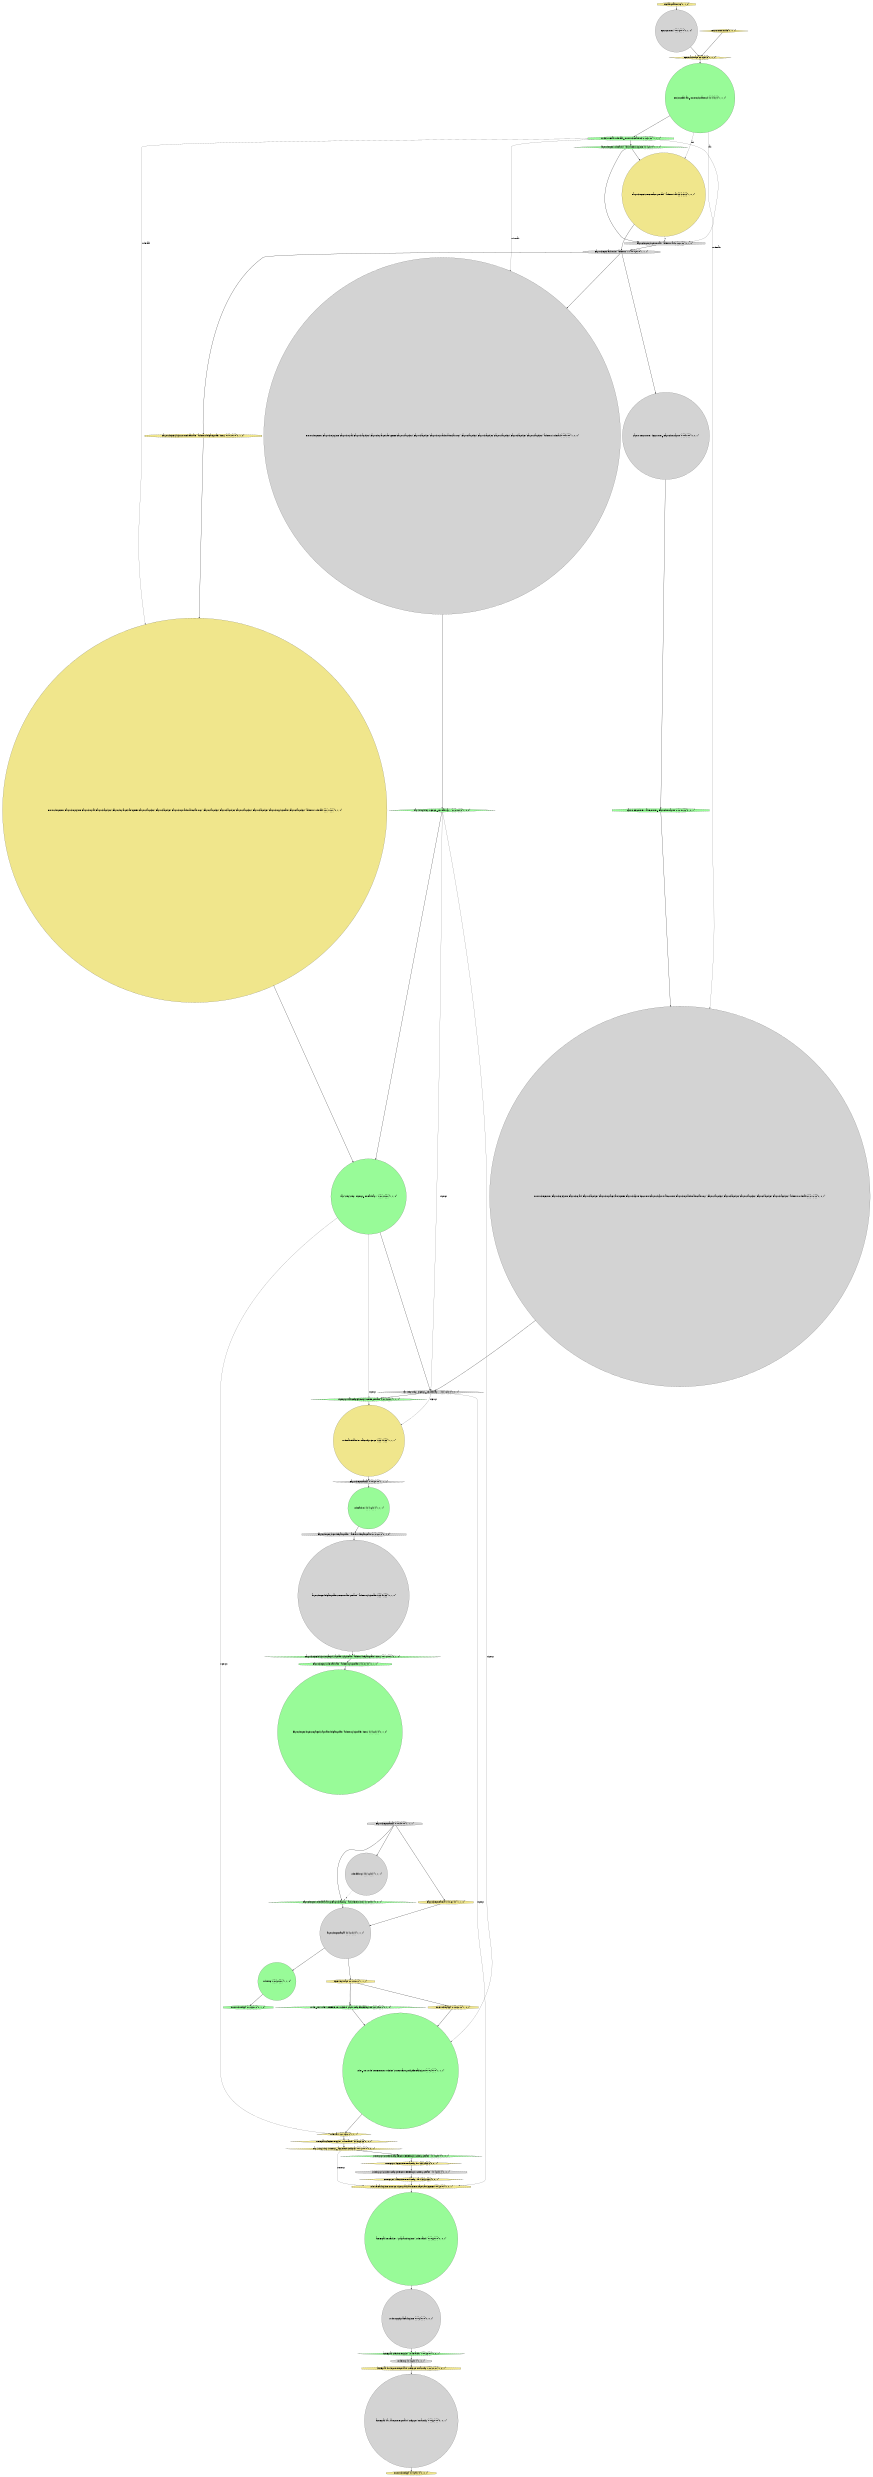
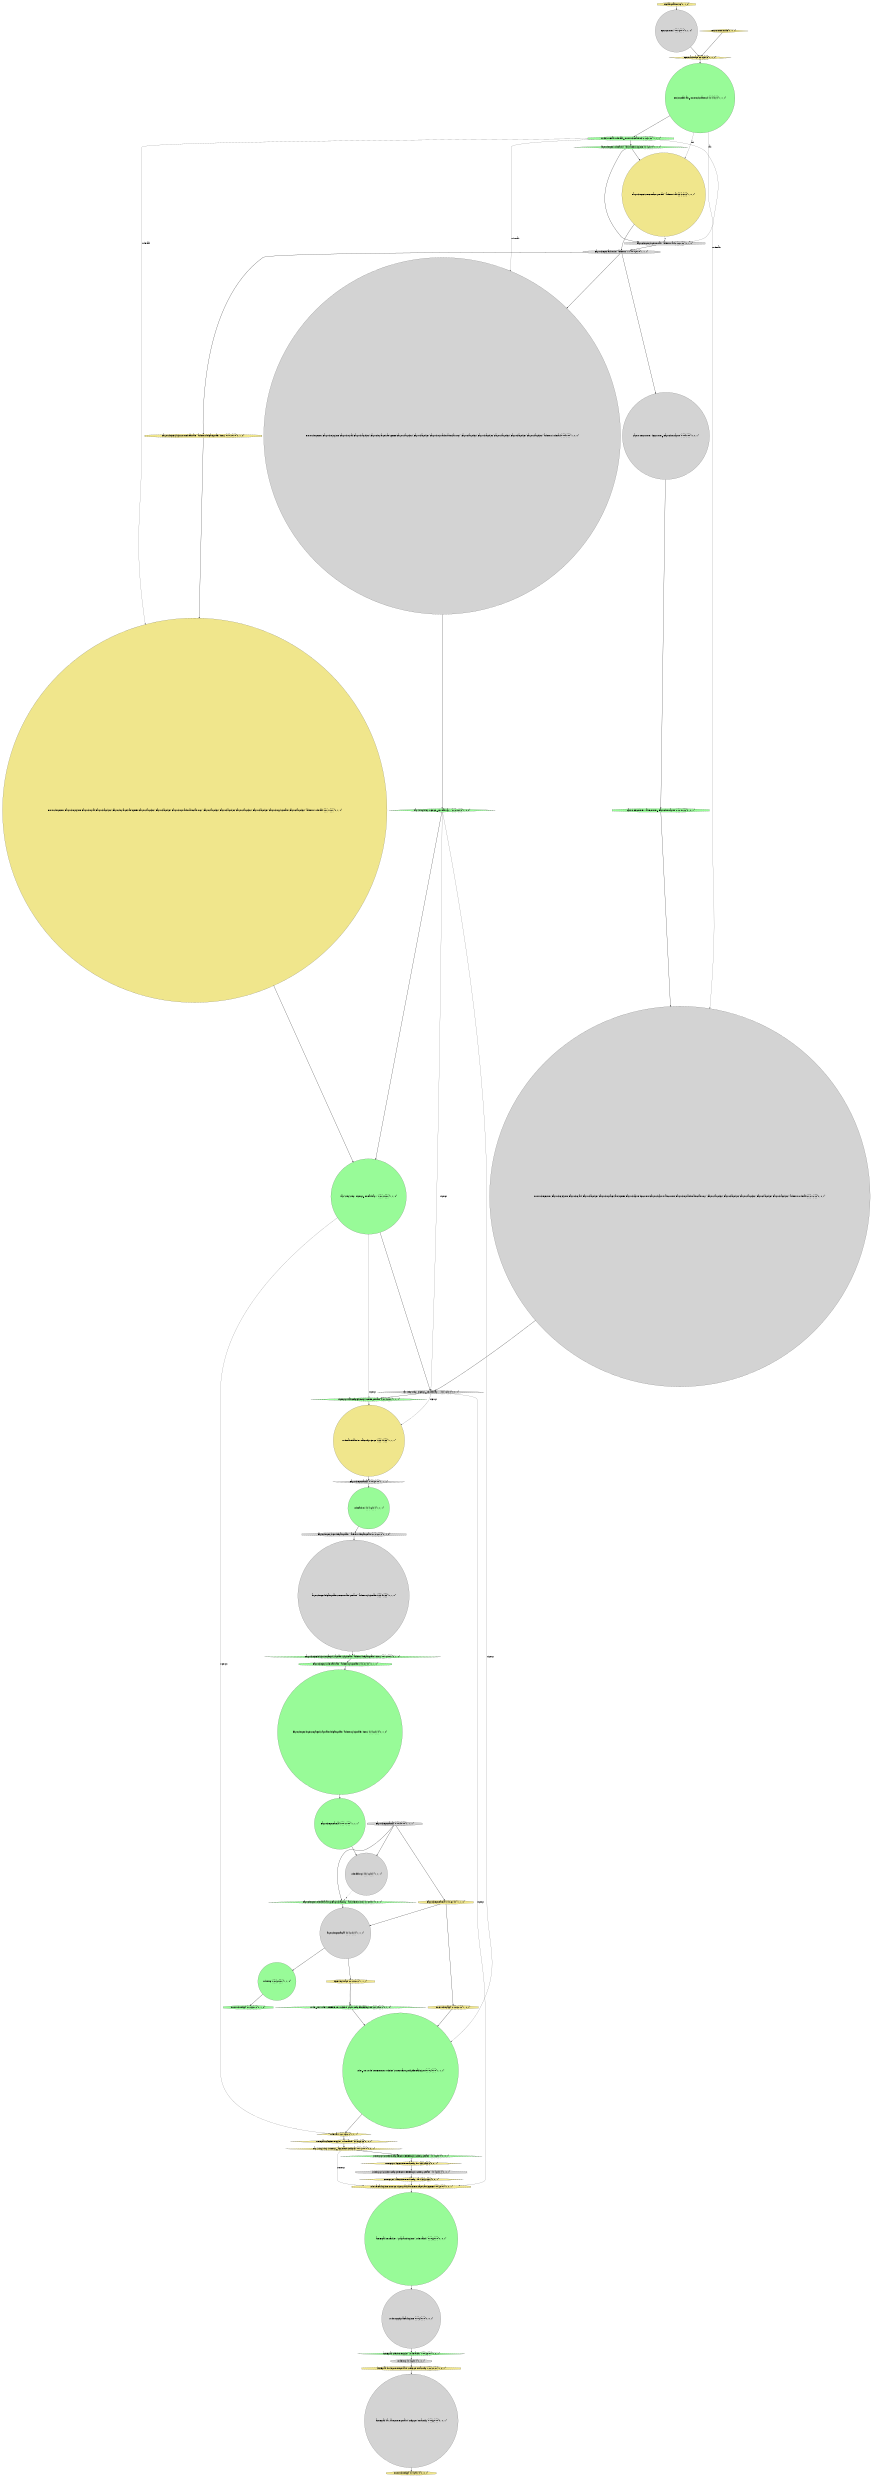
none -> (340, 1824)
(401, 1994) -> (450, 1954)
